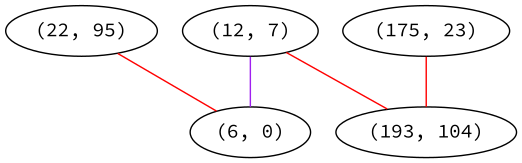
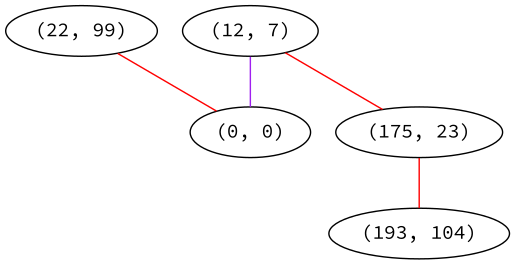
(82, 31) -> (82, 31)
(337, 81) -> (334, 81)
(250, 132) -> (250, 132)
